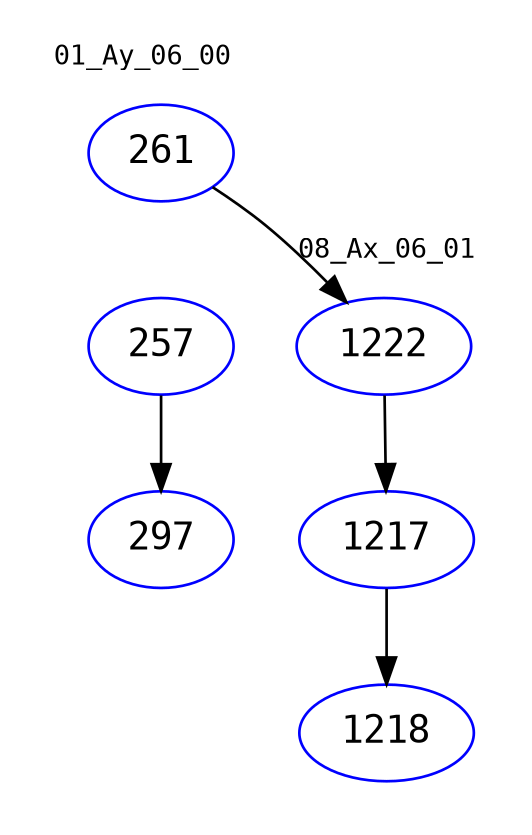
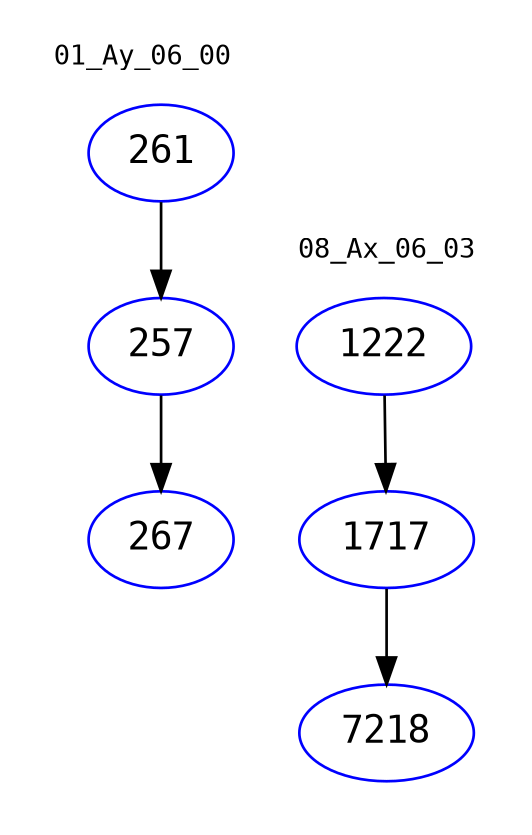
(295, 251) -> (161, 237)
(388, 251) -> (388, 251)
(161, 540) -> (161, 540)
(387, 540) -> (387, 540)
(387, 733) -> (387, 733)
